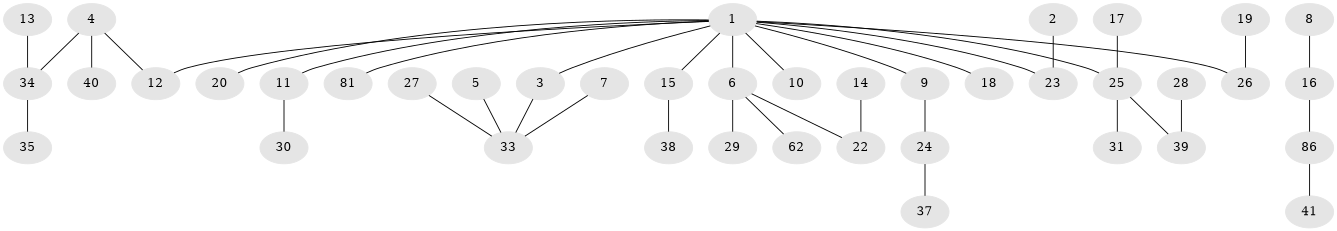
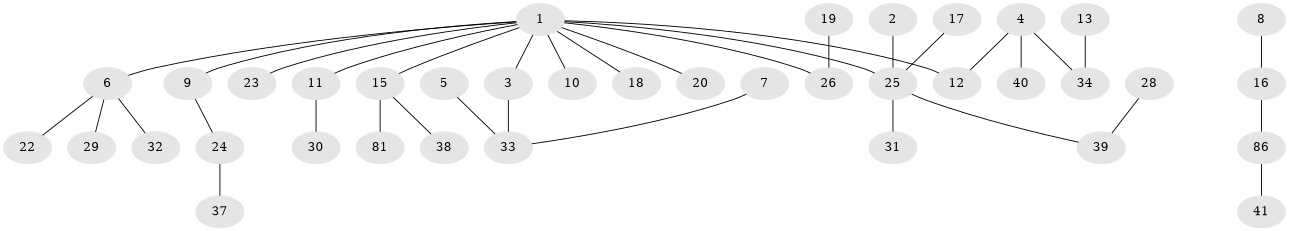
(536, 36) -> (380, 116)
(1053, 52) -> (893, 52)
(412, 84) -> none
(861, 84) -> none
(28, 148) -> none
(797, 148) -> (156, 148)
